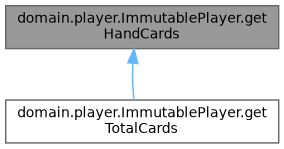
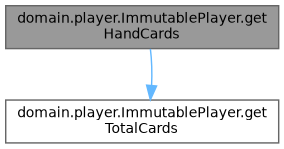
(133, 81) -> (152, 67)
